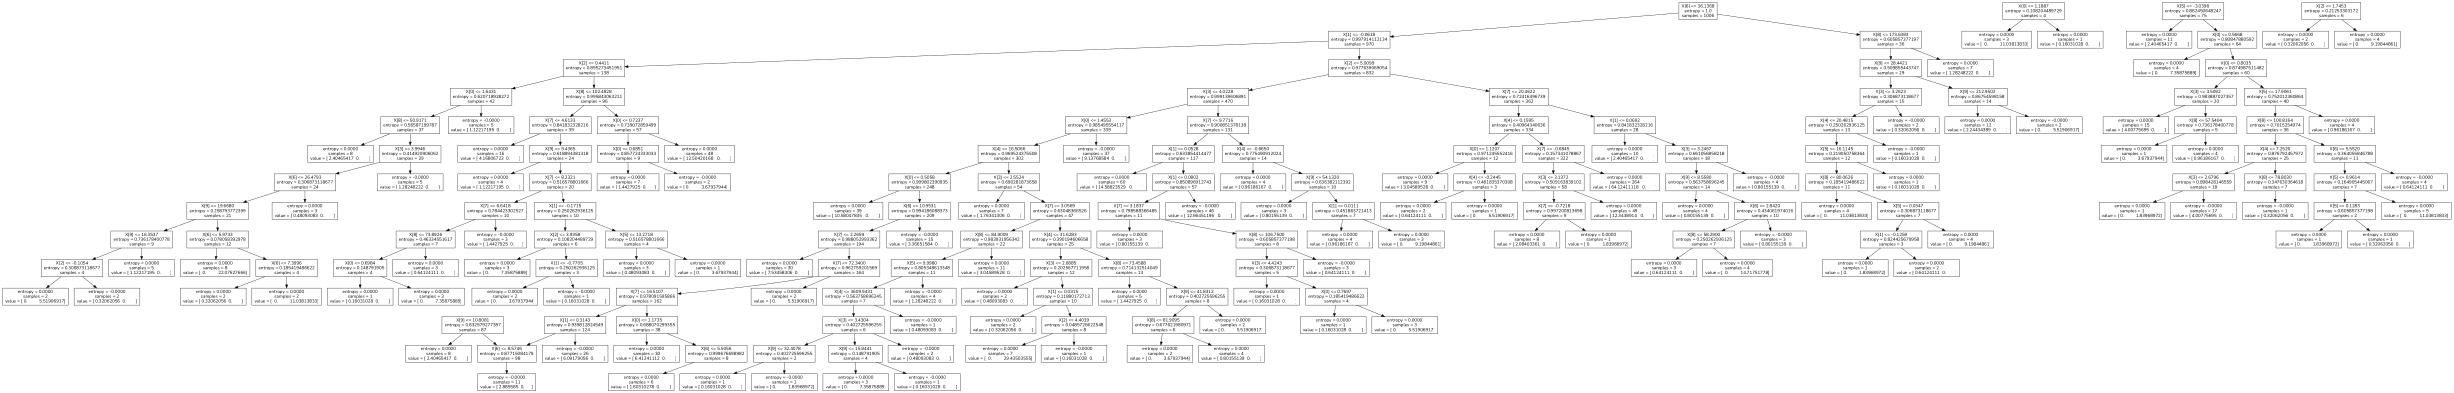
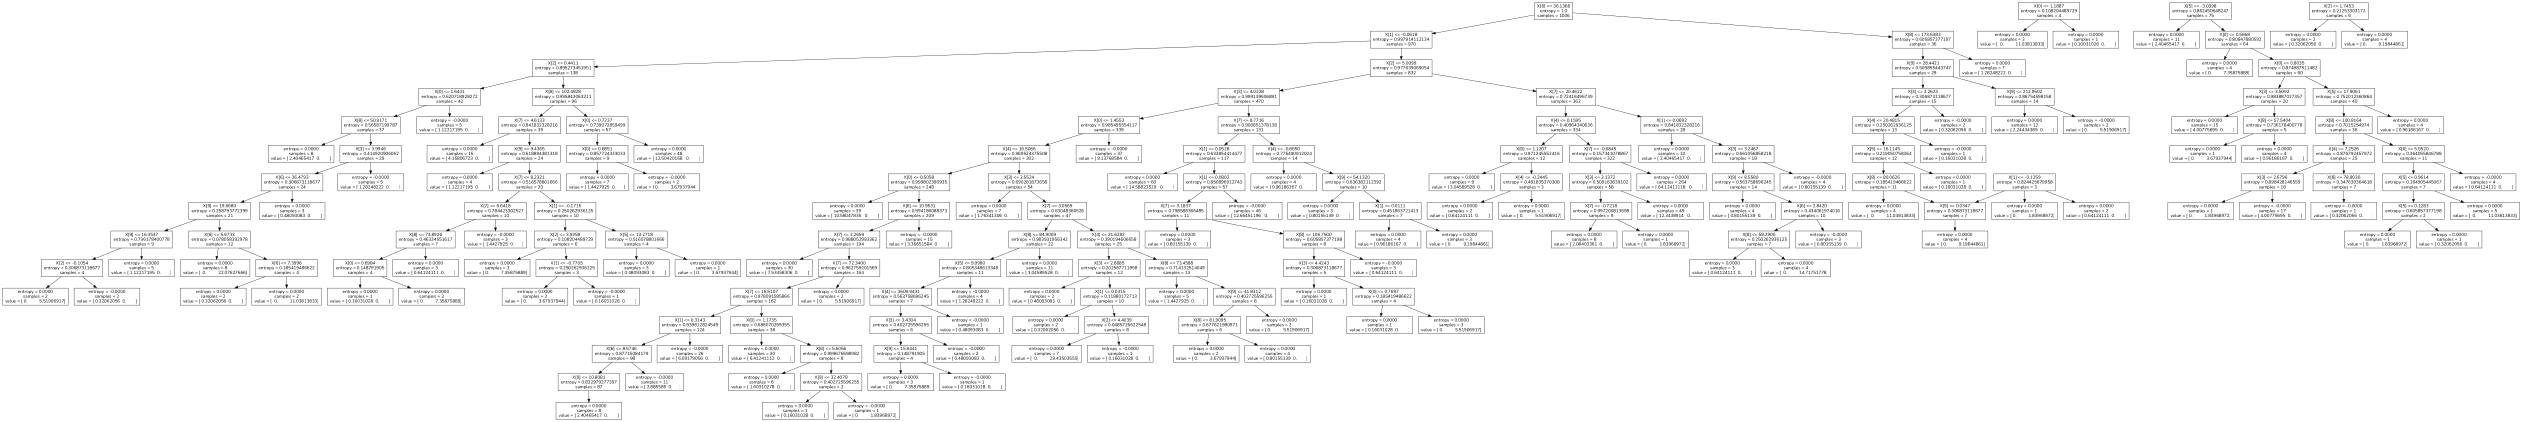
(1901, 224) -> (1991, 196)
(488, 338) -> (606, 367)
(820, 339) -> (831, 366)
